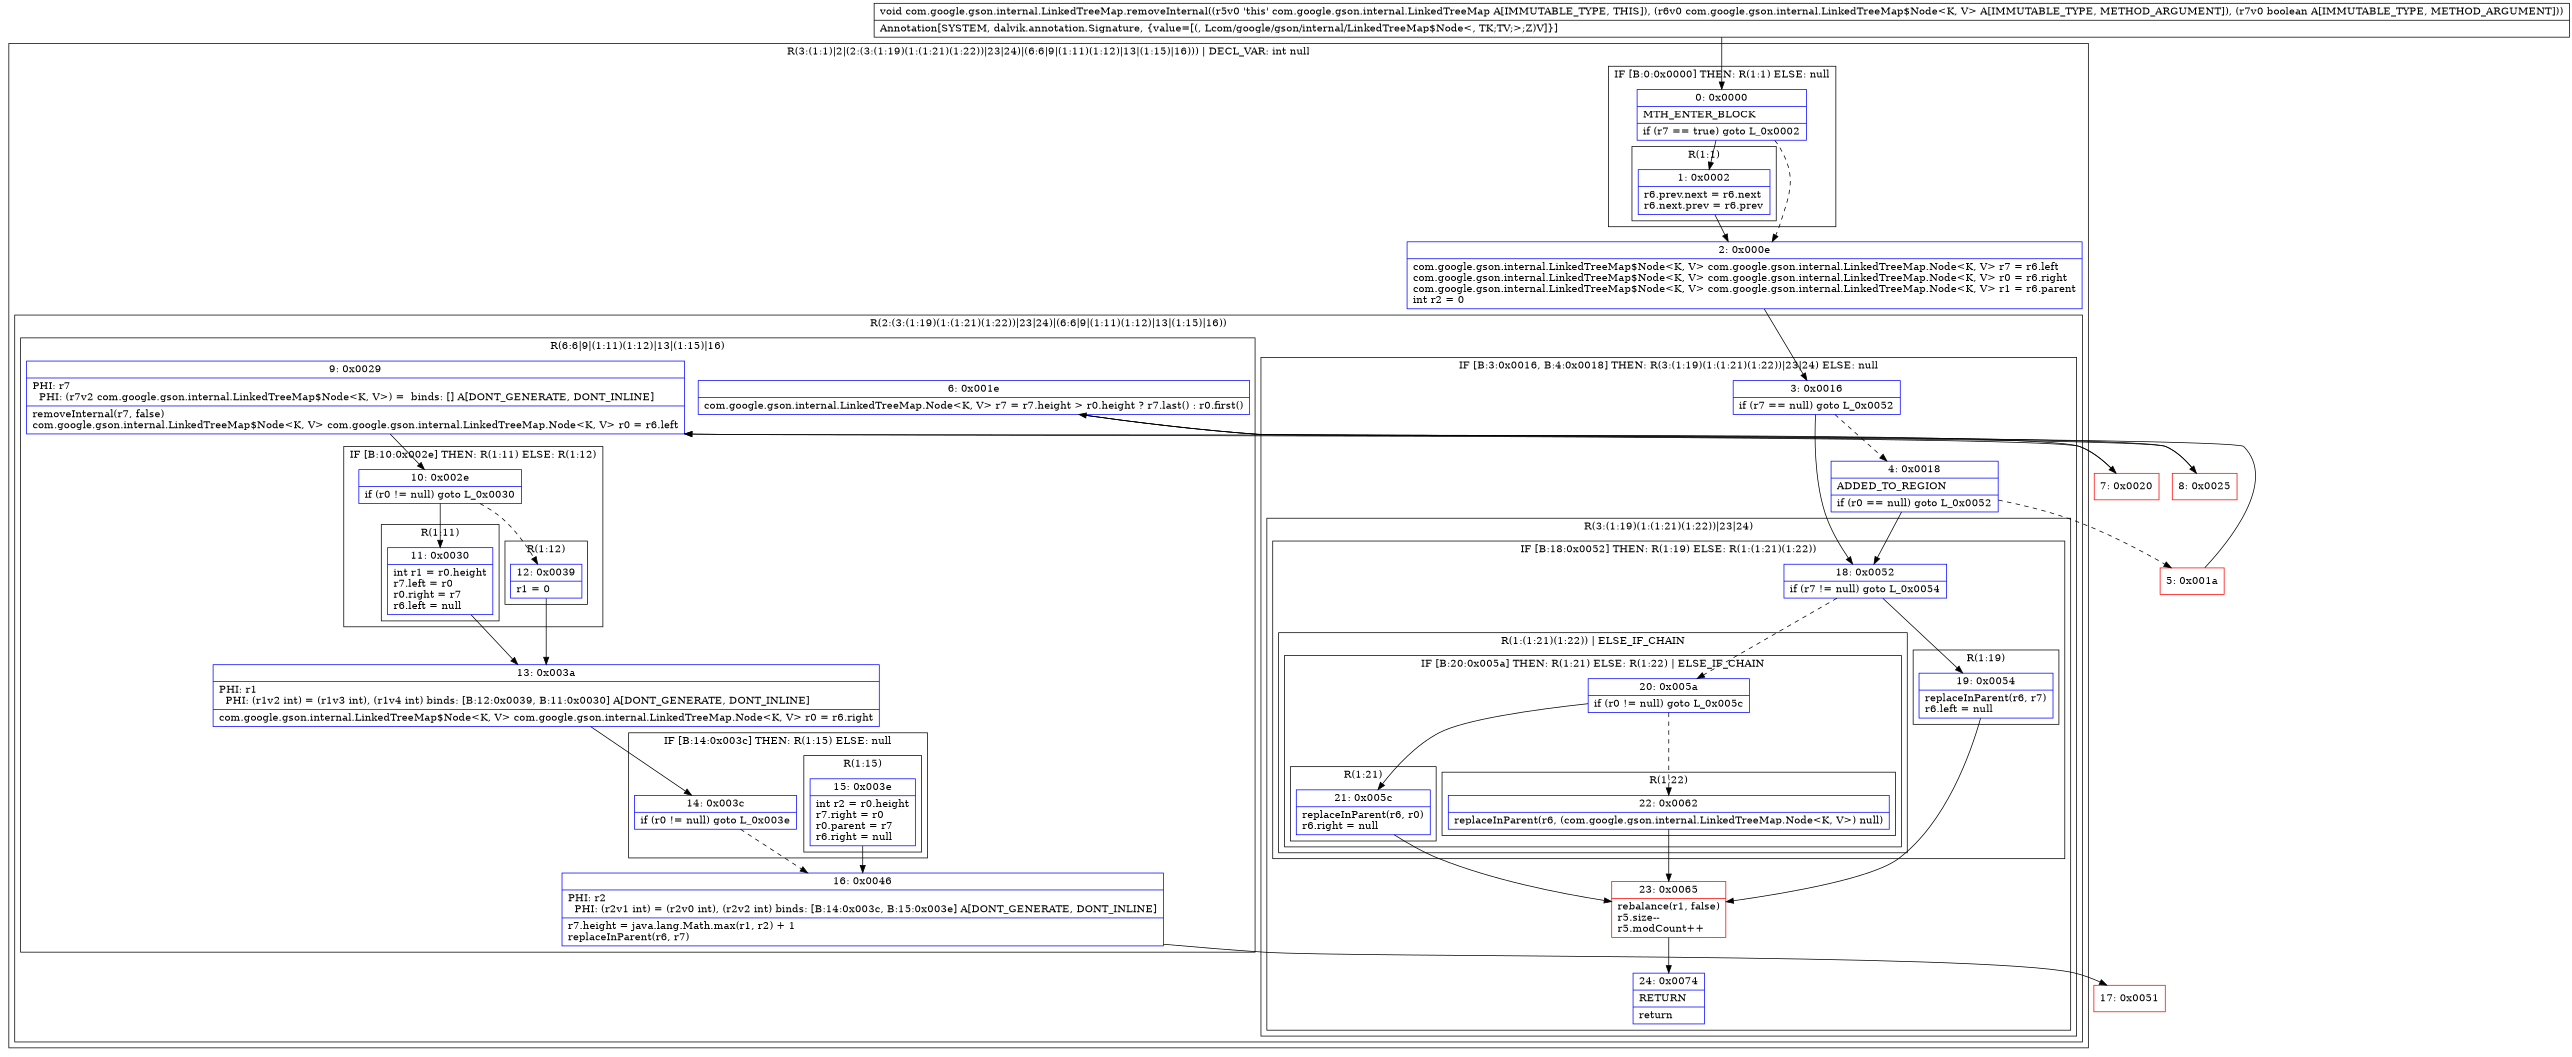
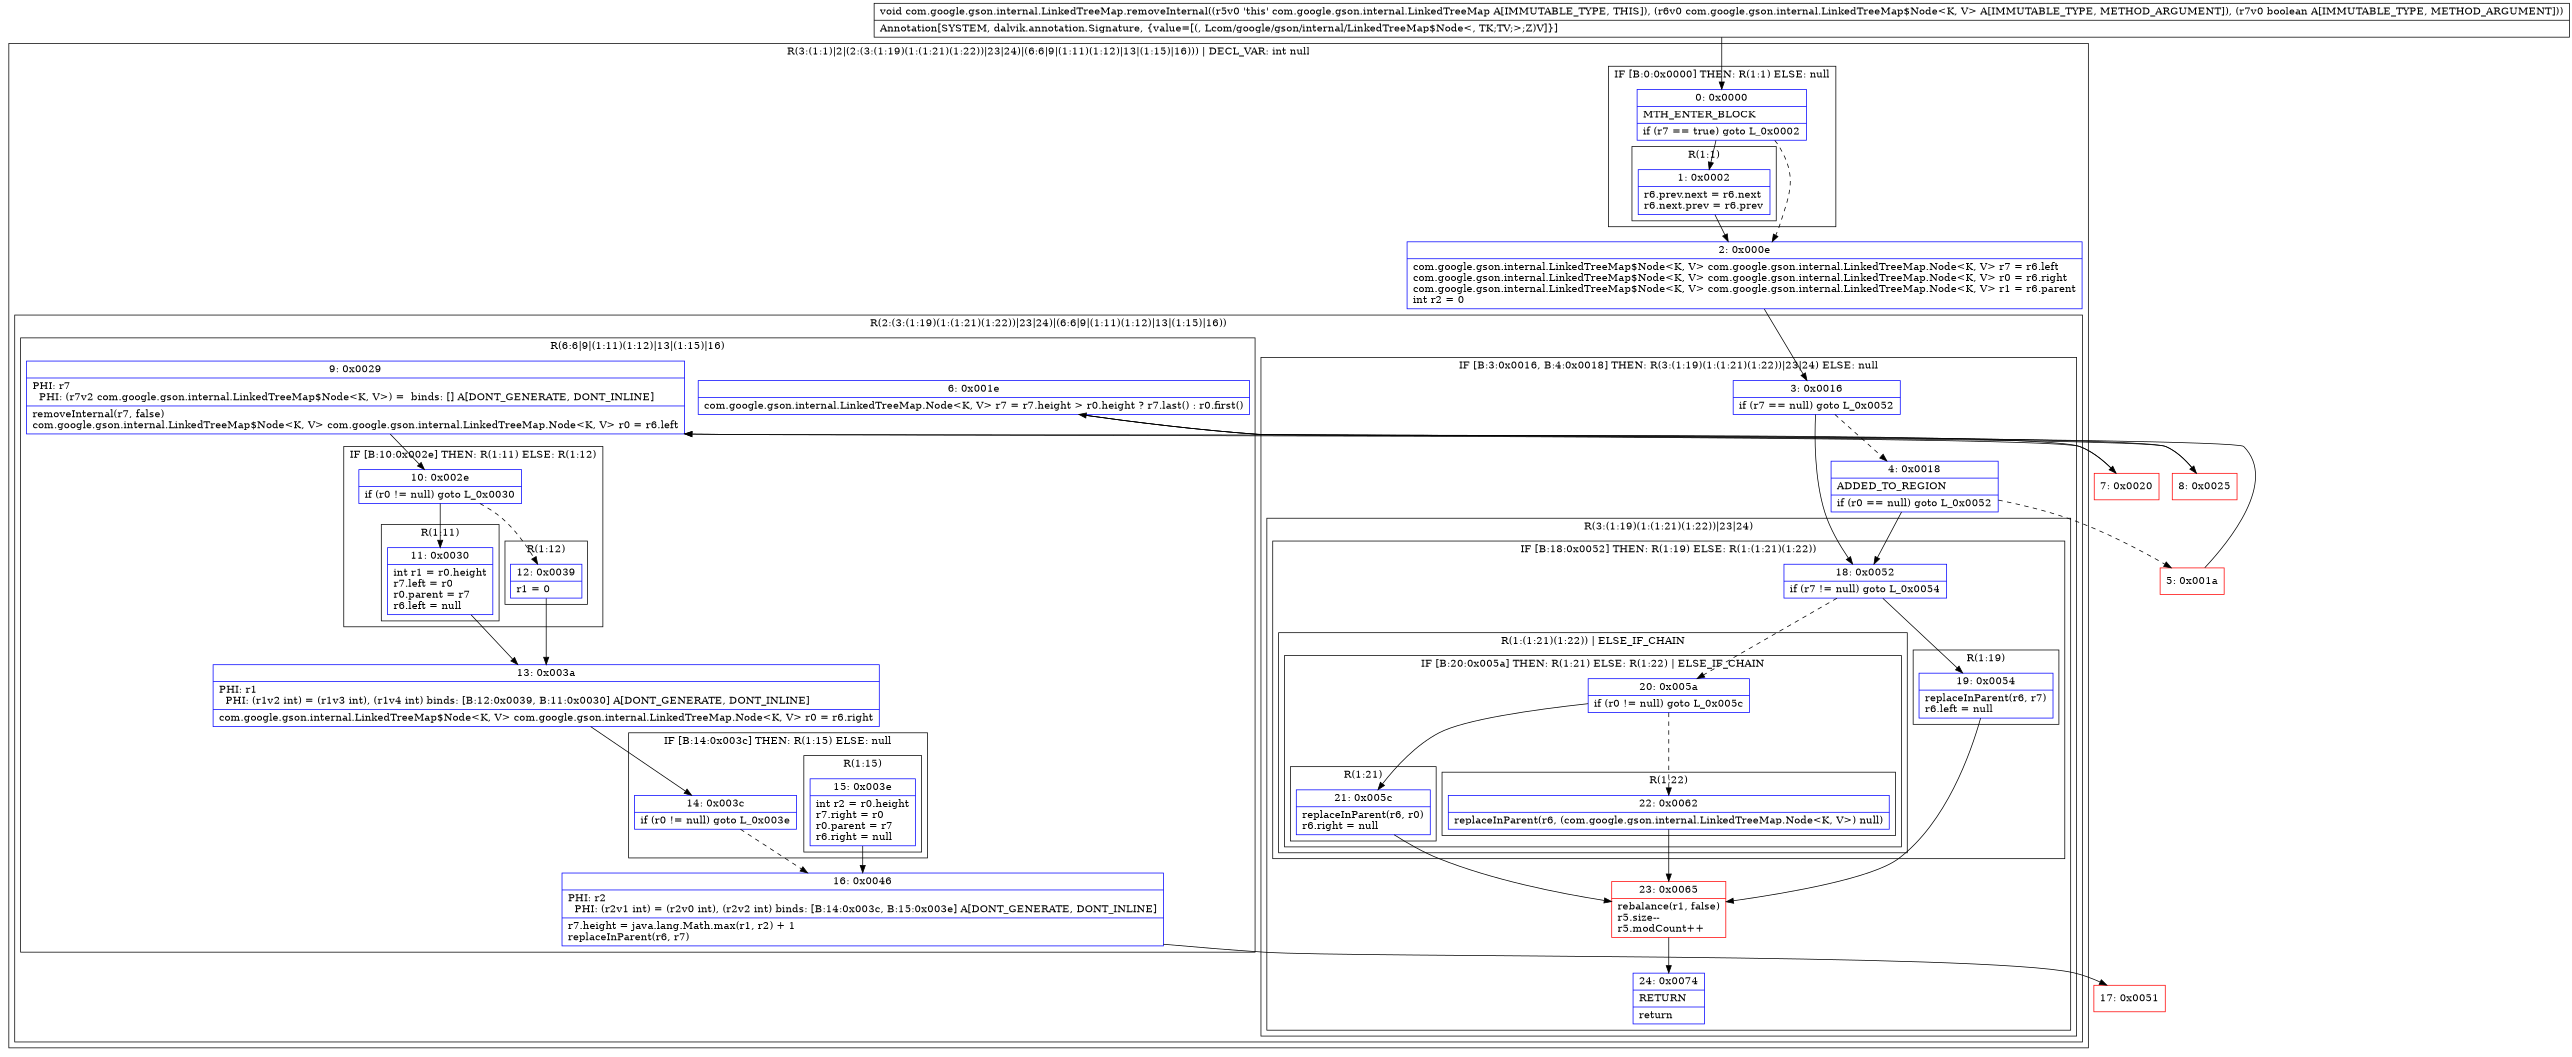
(428, 595) -> (432, 595)
